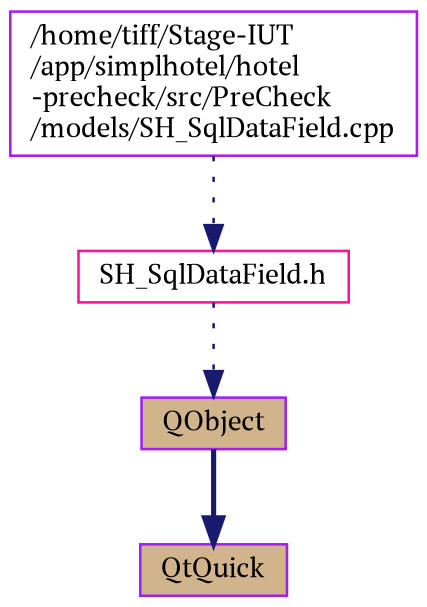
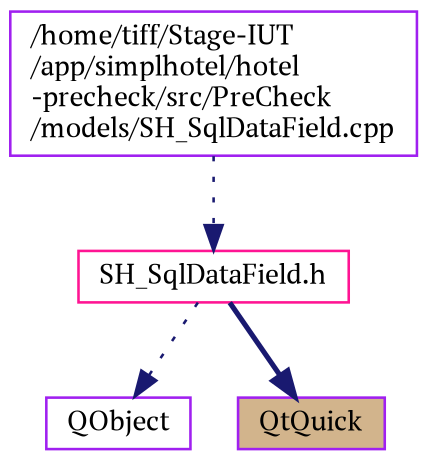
(214, 423) -> (118, 423)
(214, 483) -> (255, 339)
